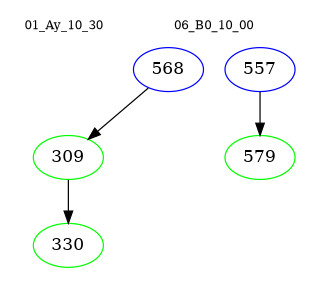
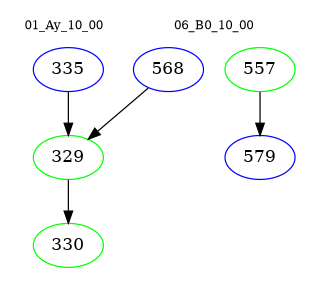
(64, 26) -> (64, 26)
none -> (68, 70)
(260, 70) -> (260, 70)
(68, 157) -> (68, 157)
(260, 157) -> (260, 157)
